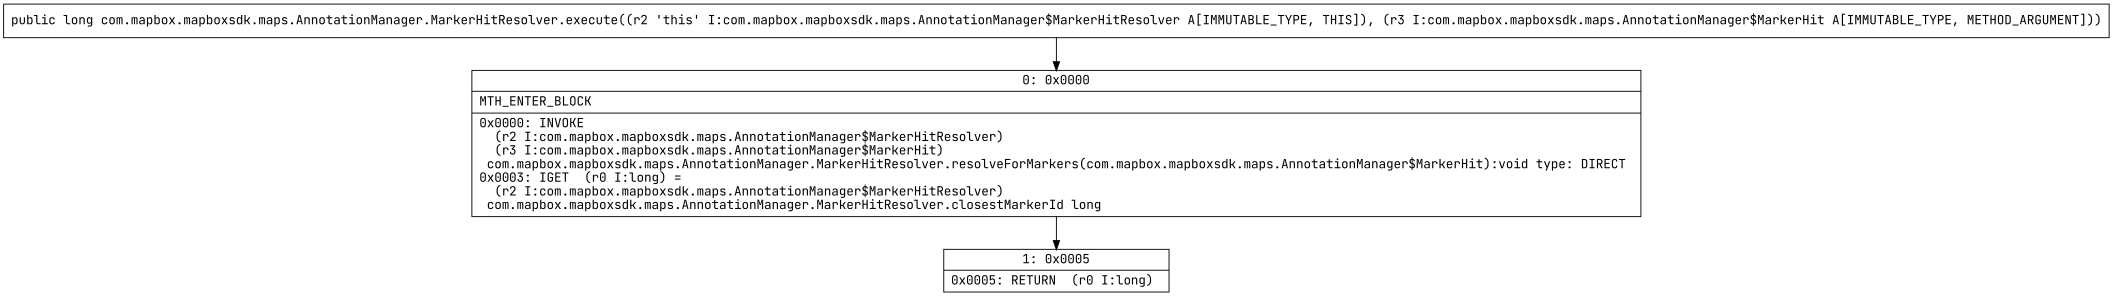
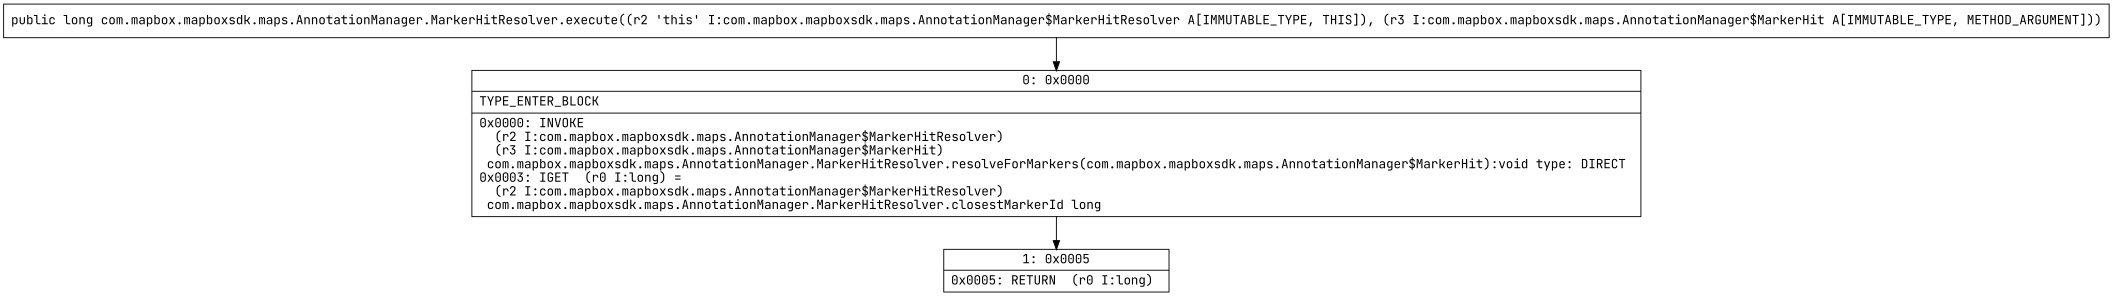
(535, 102) -> (540, 102)
